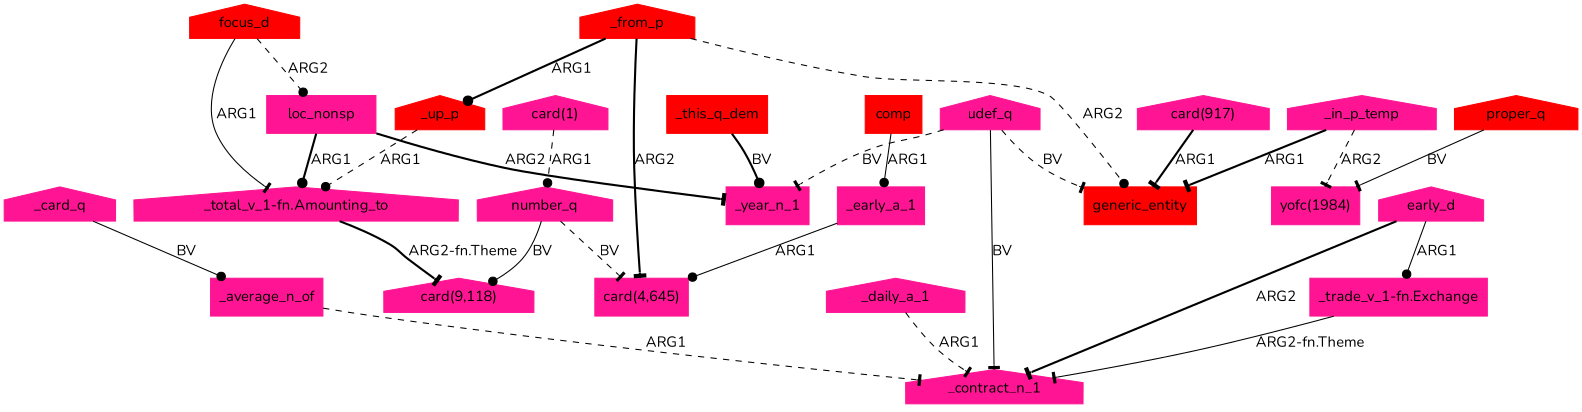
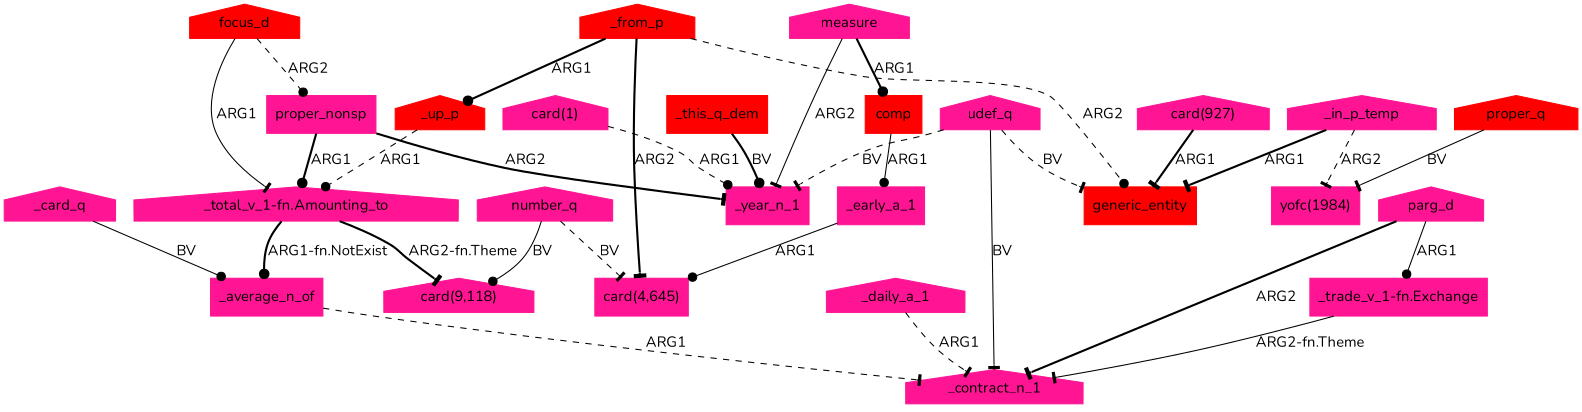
none -> (849, 23)
(321, 114) -> (321, 114)
(1203, 114) -> (1203, 114)
(551, 154) -> (669, 147)
(1431, 206) -> (1431, 206)
none -> (268, 244)
